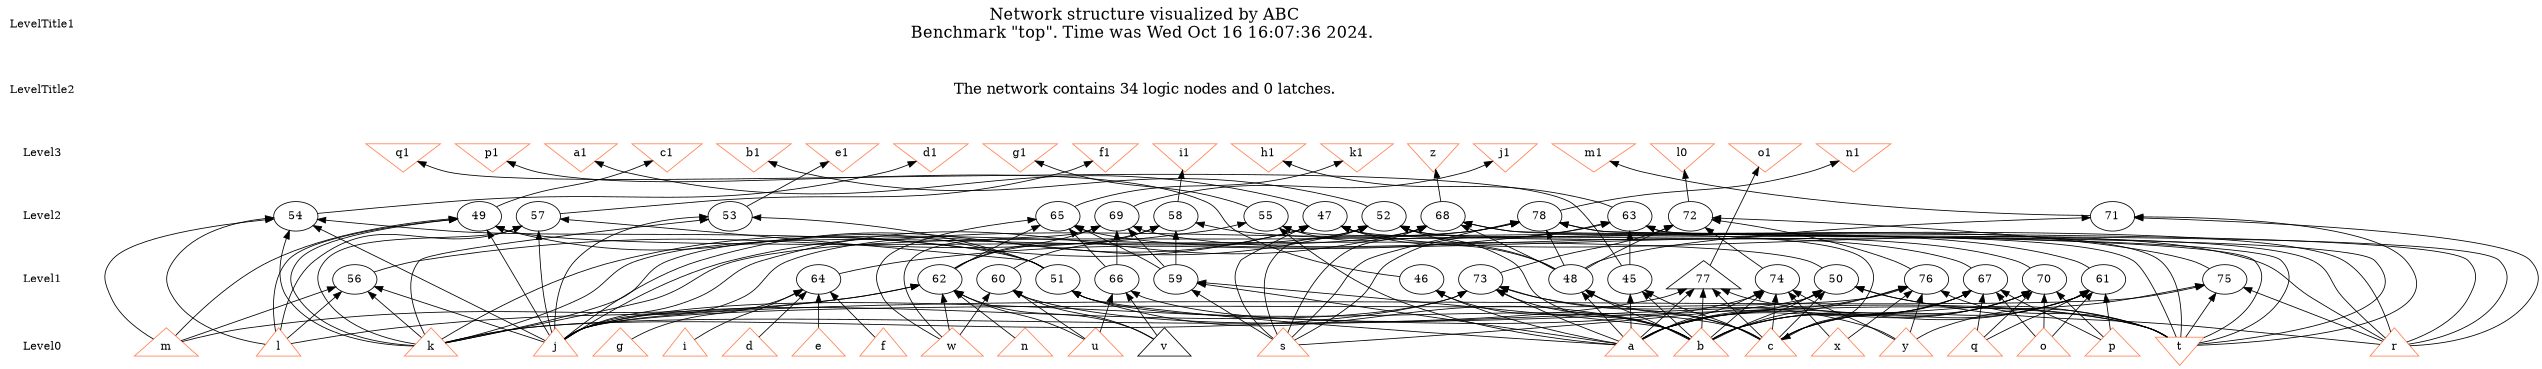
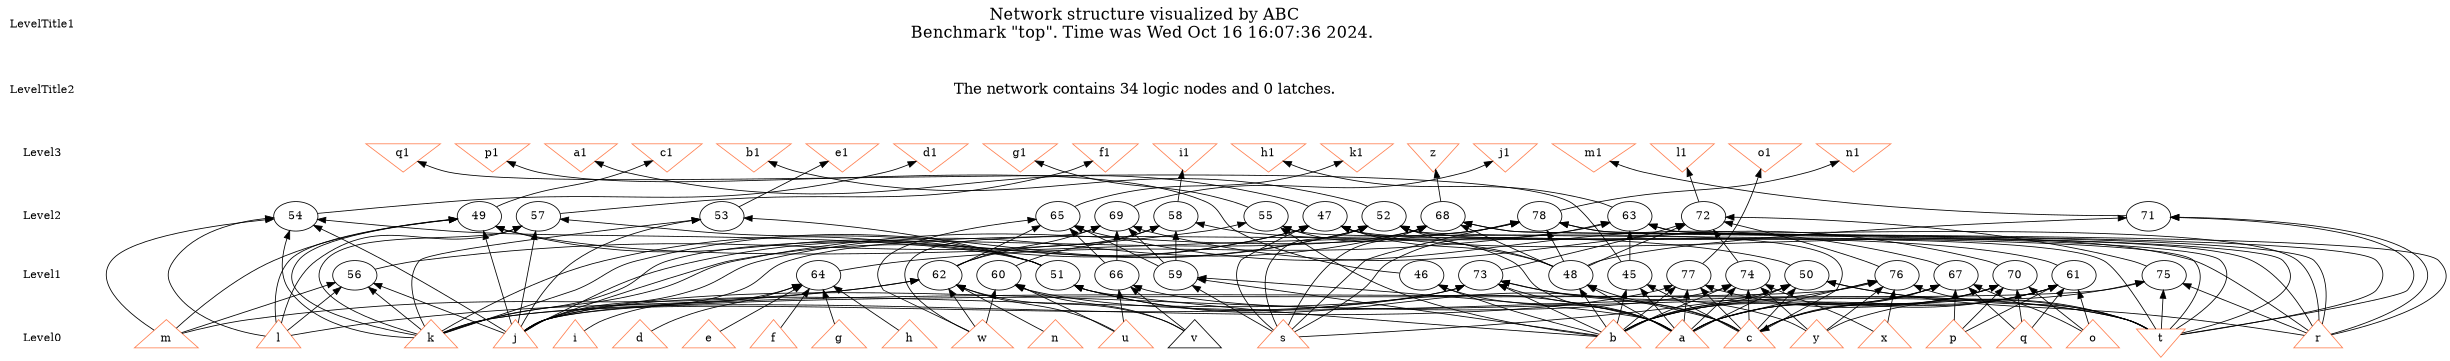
(1682, 153) -> (1682, 153)
(1704, 279) -> (1689, 275)
none -> (910, 338)
